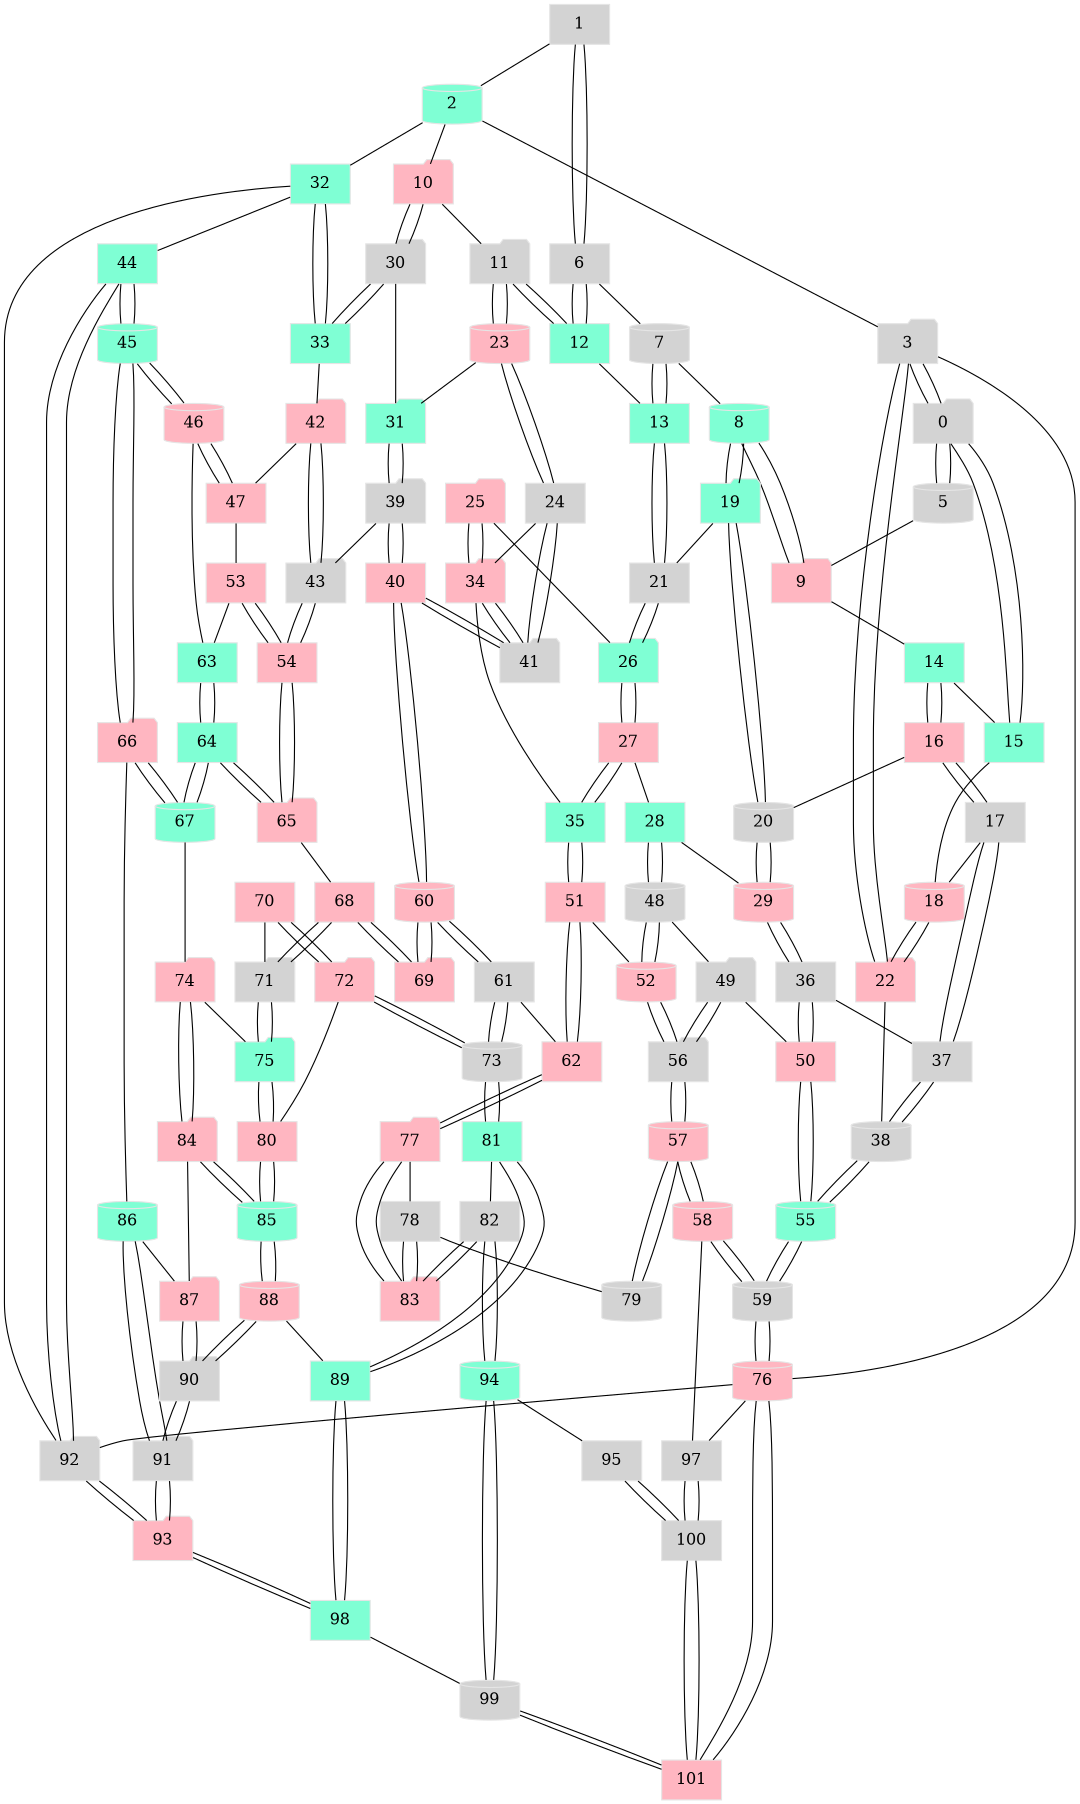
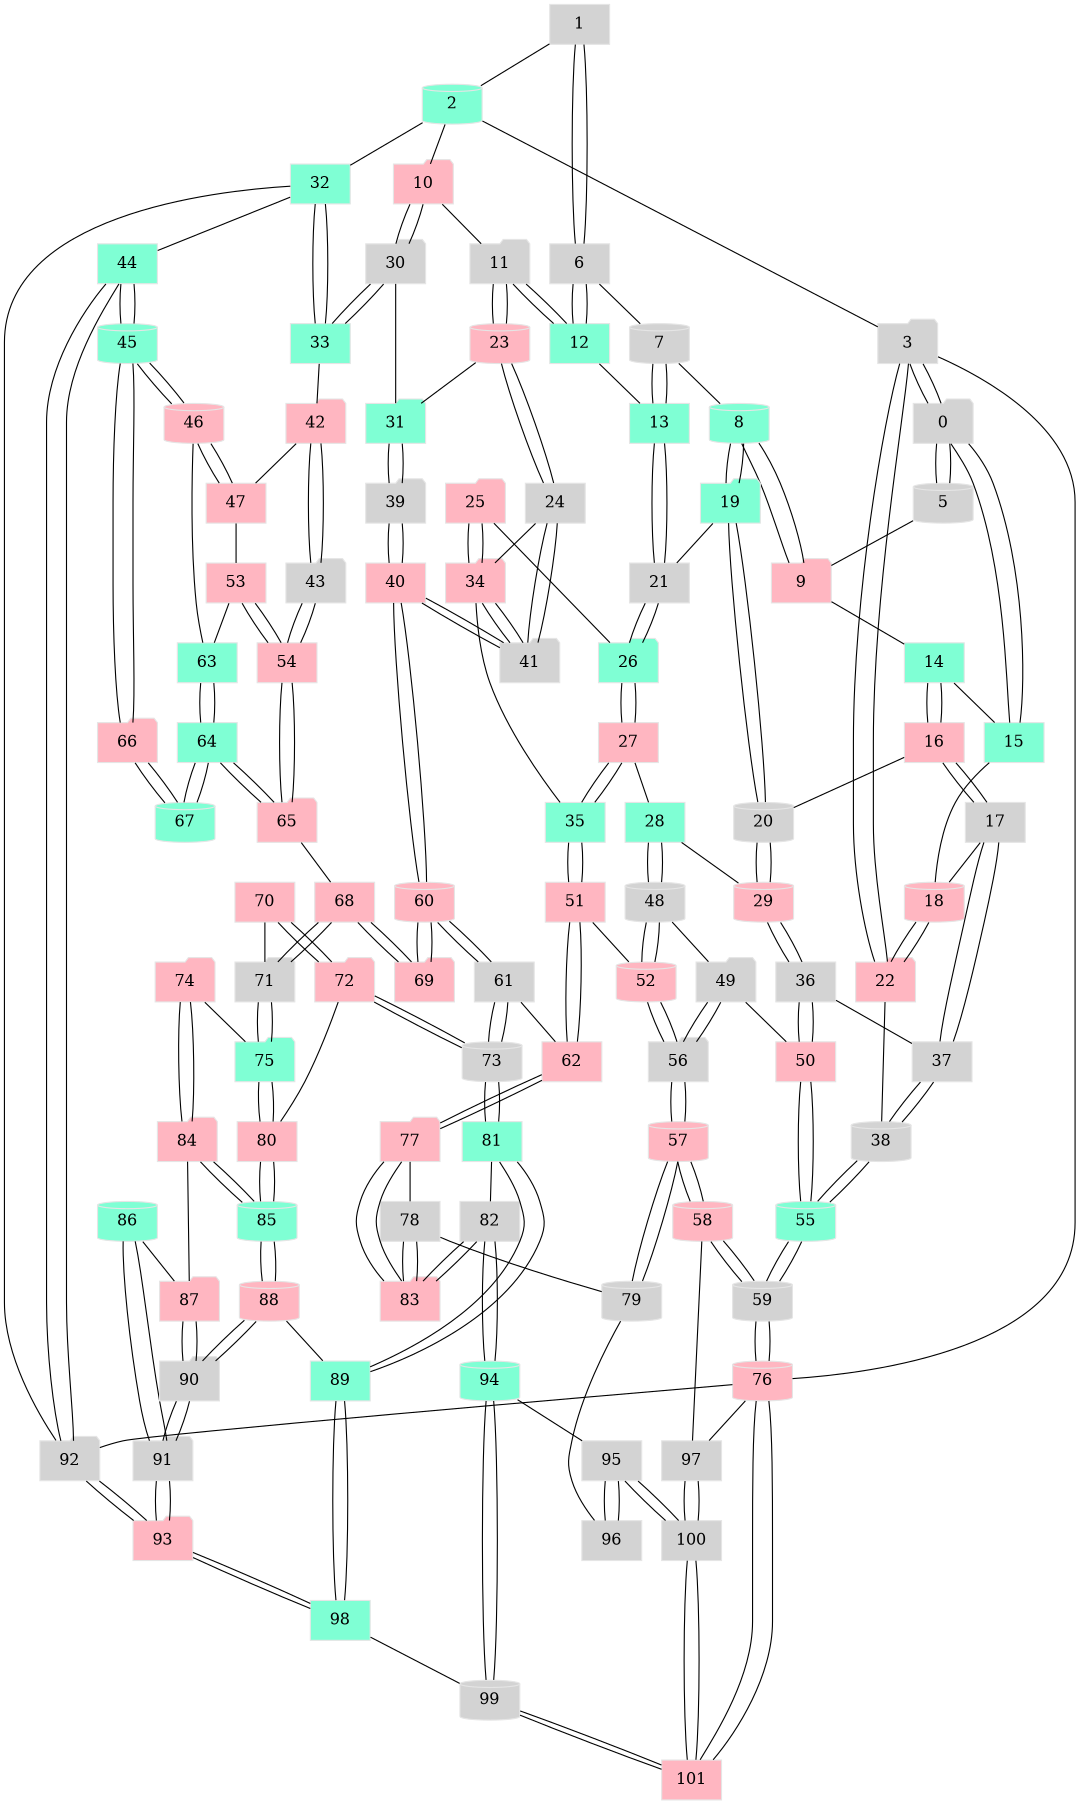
(356, 543) -> none
(185, 902) -> none
(124, 982) -> none
none -> (612, 1541)
